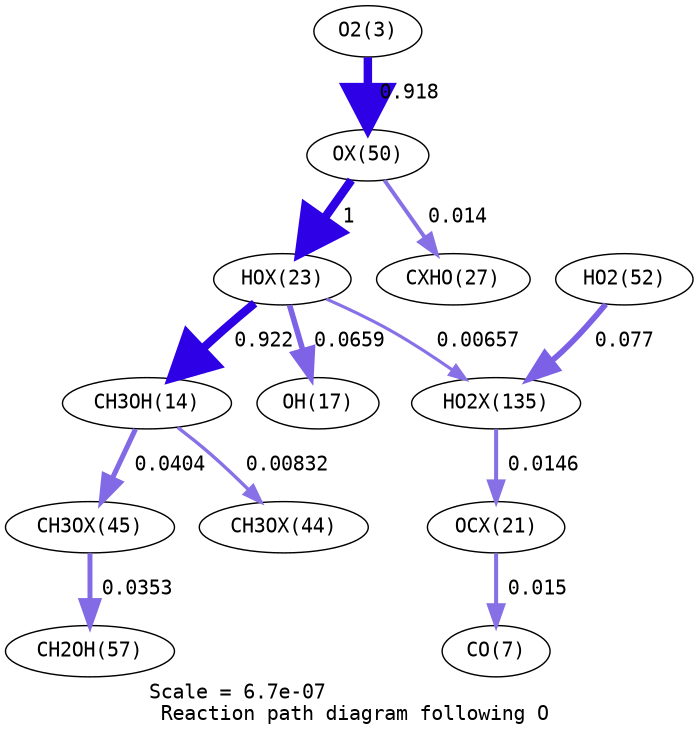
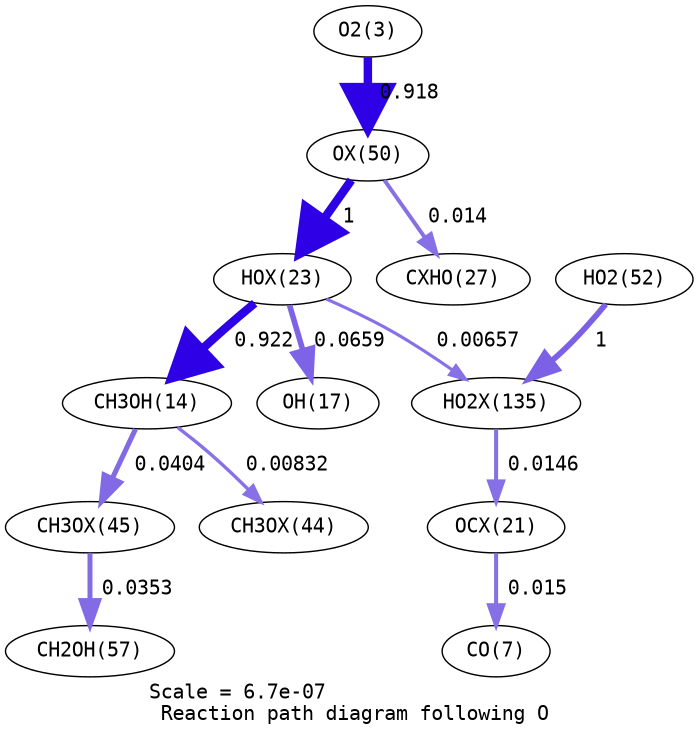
(619, 341) -> (595, 341)
